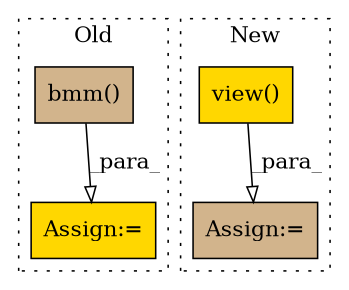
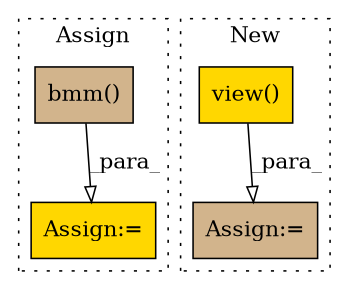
(93, 37) -> (93, 37)
